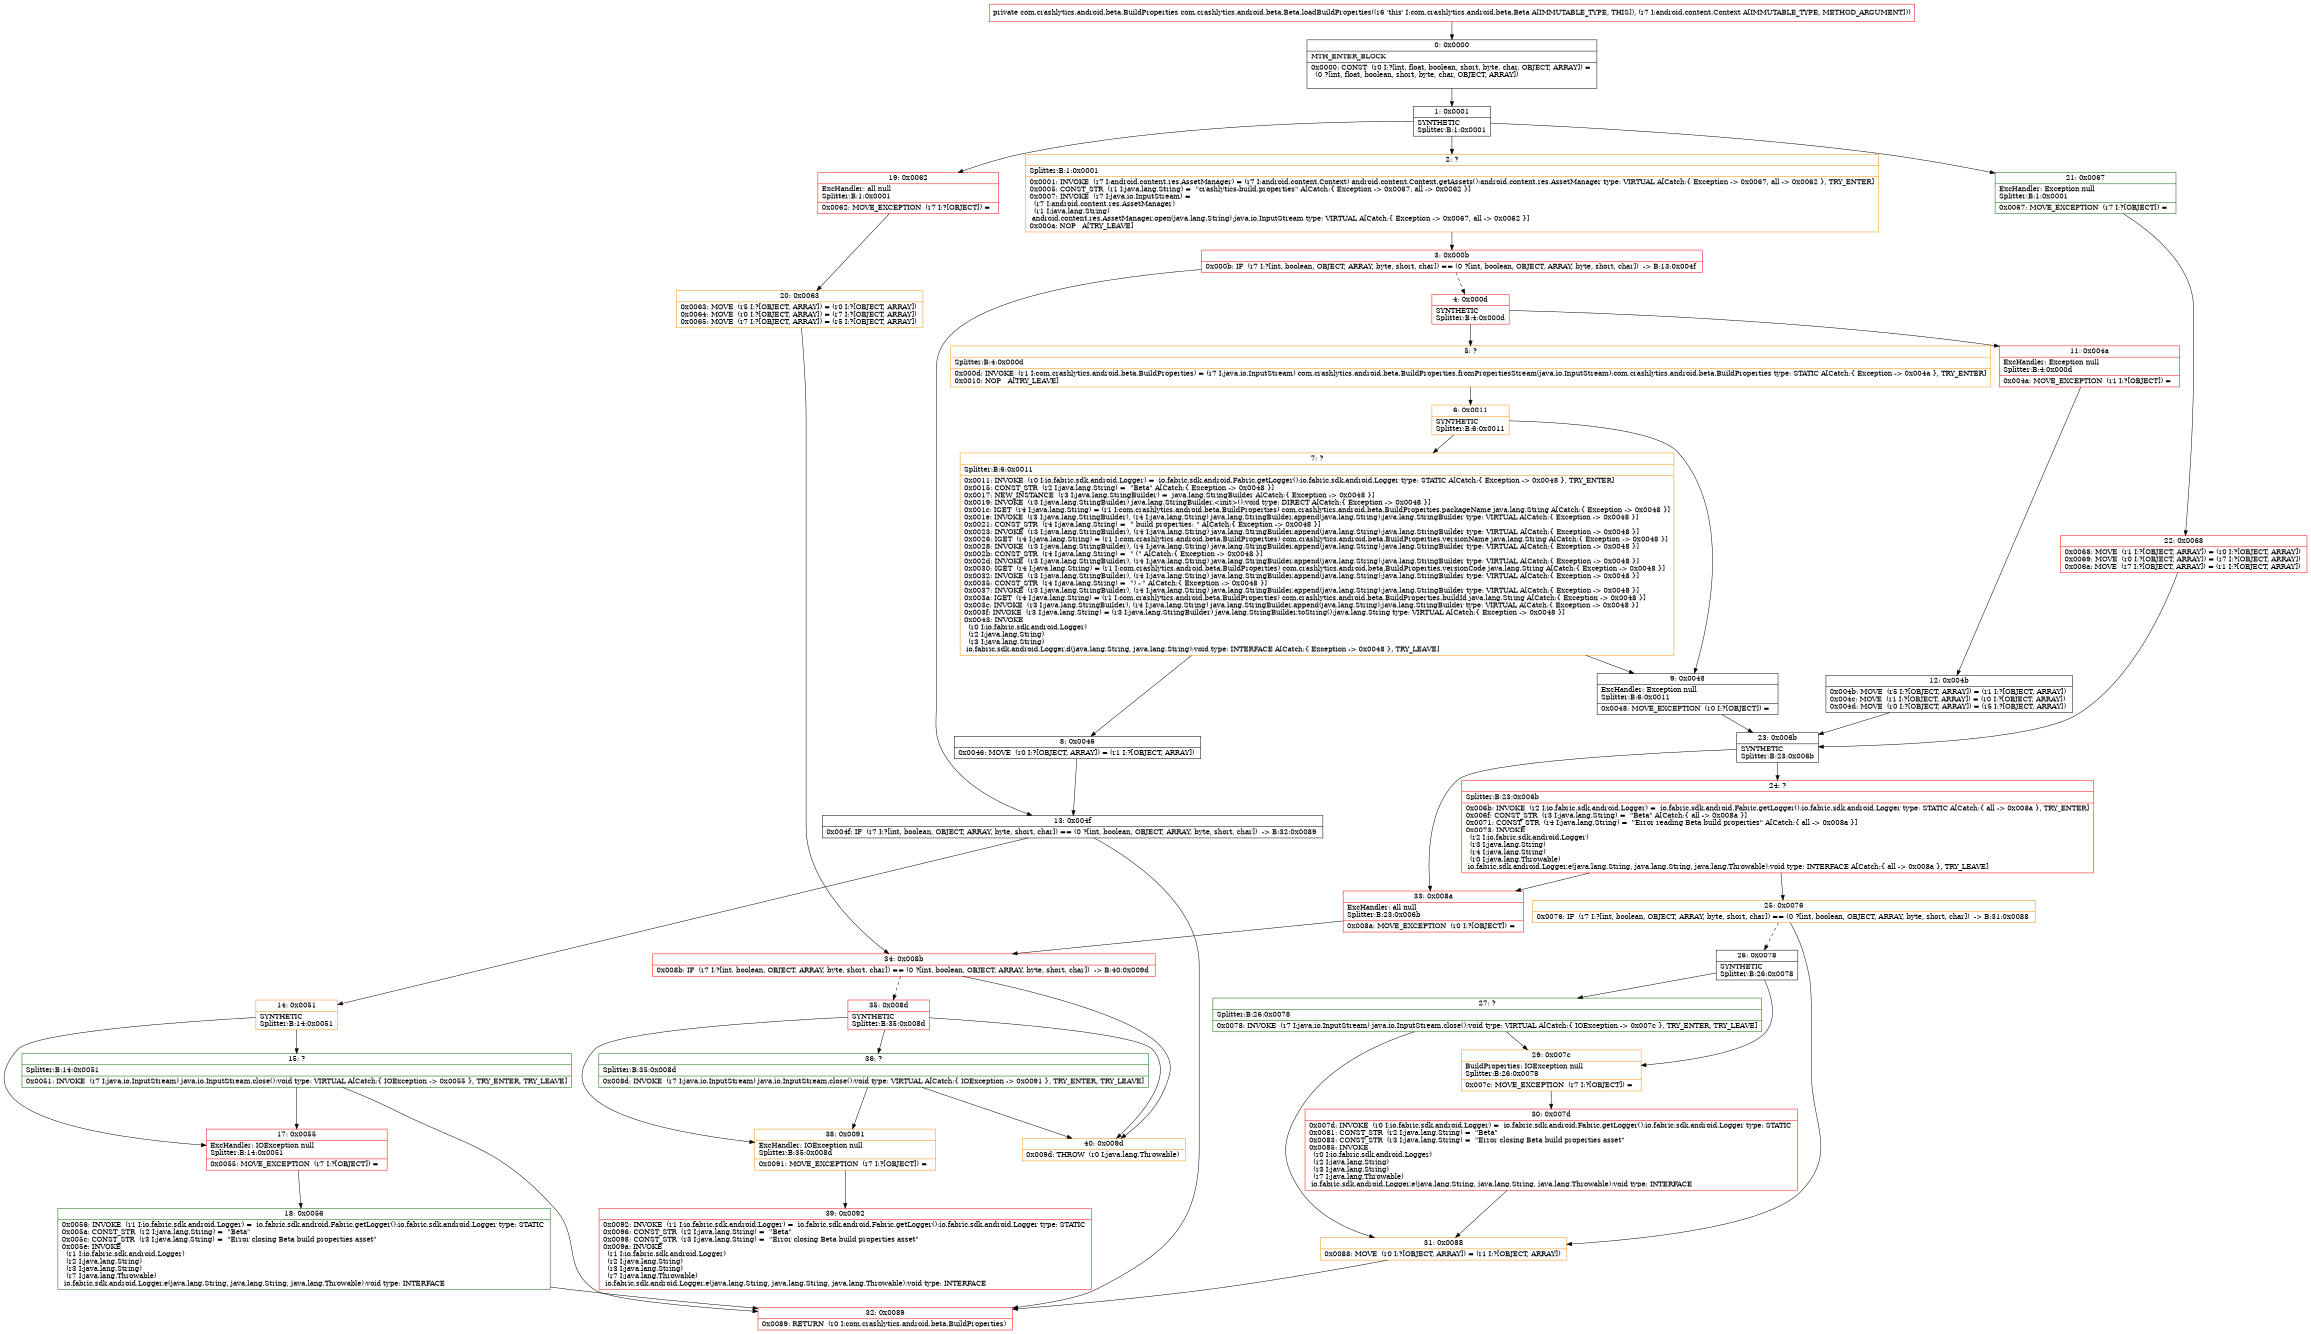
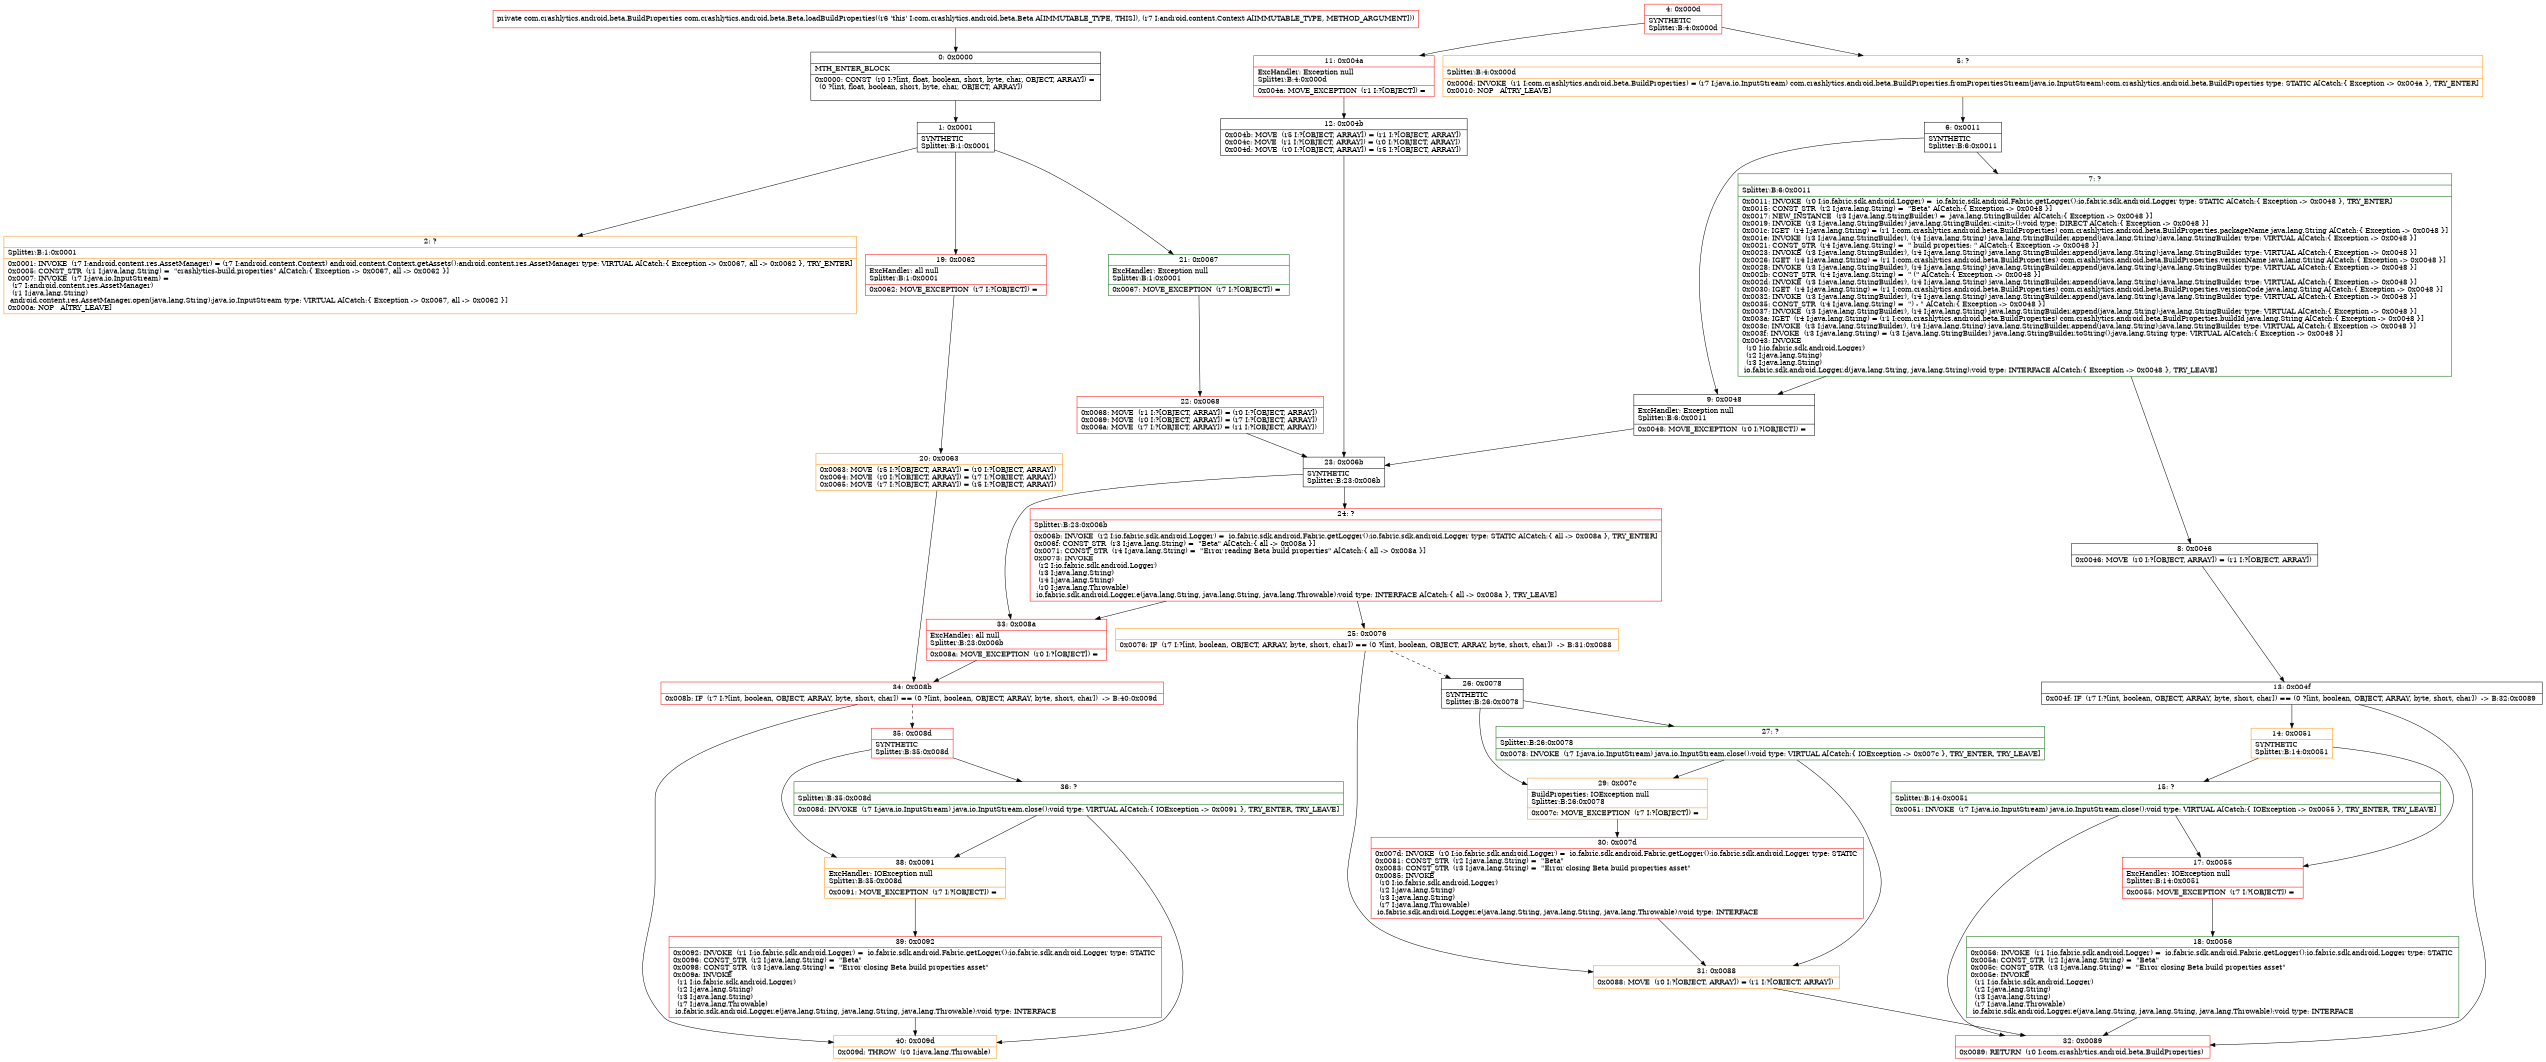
(1452, 261) -> none
(1471, 420) -> (1963, 137)
(1317, 554) -> (2095, 275)
(1092, 1033) -> (915, 1024)
